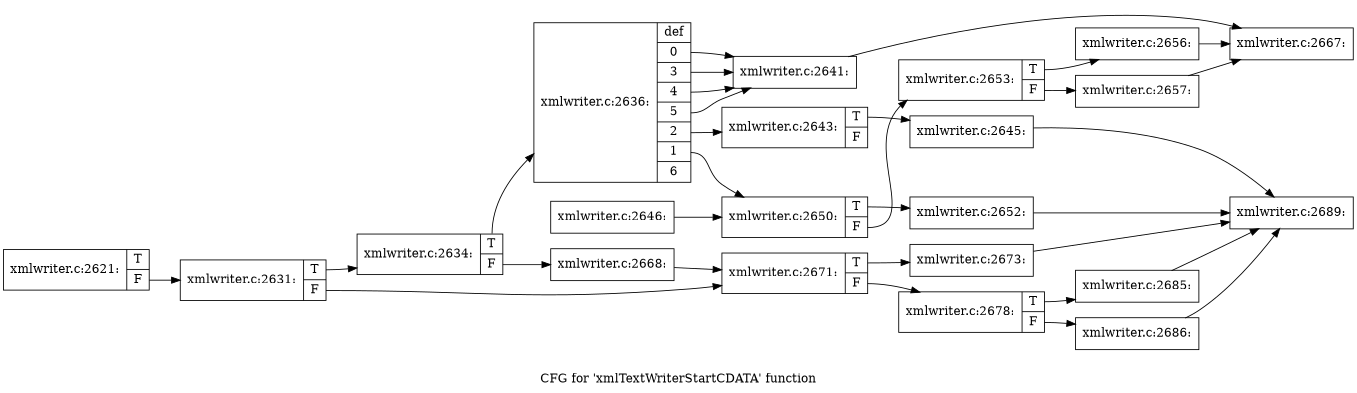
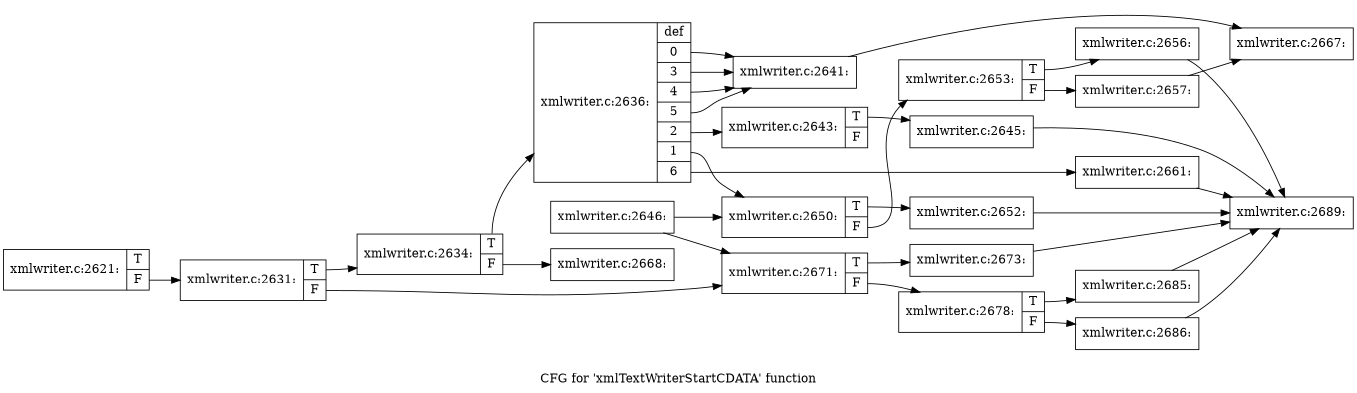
(1210, 44) -> (1243, 118)
none -> (1137, 172)
(693, 268) -> (692, 242)
